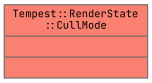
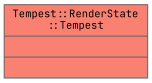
(76, 26) -> (76, 26)
